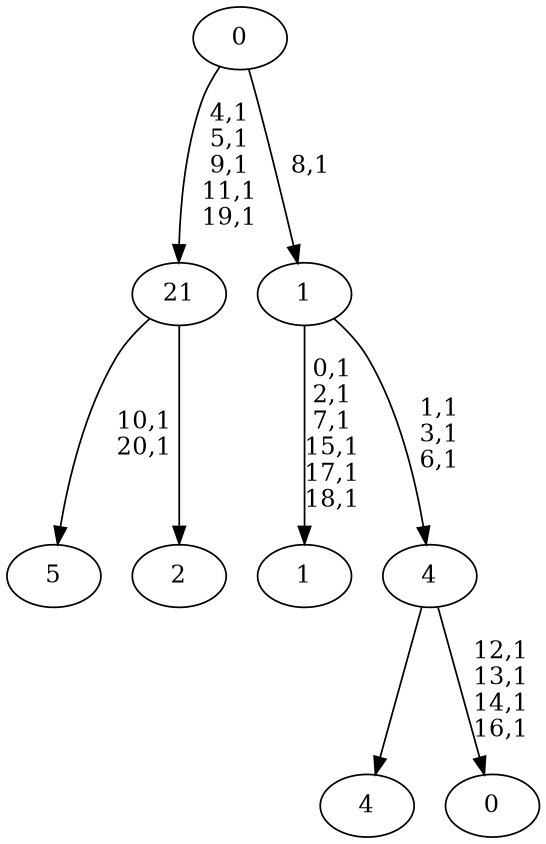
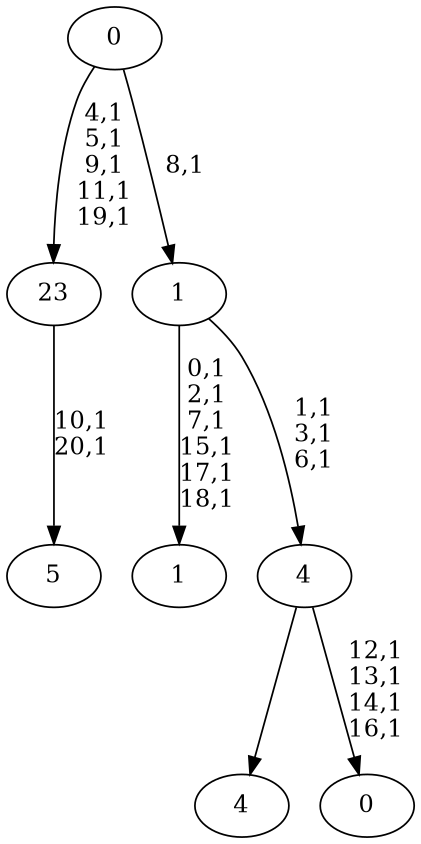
(179, 294) -> (54, 294)
(179, 576) -> none
